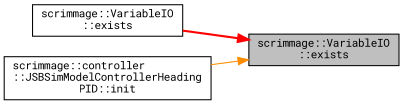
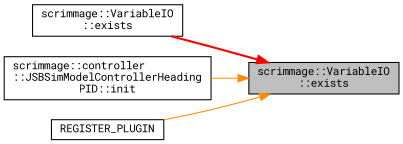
none -> (108, 130)
